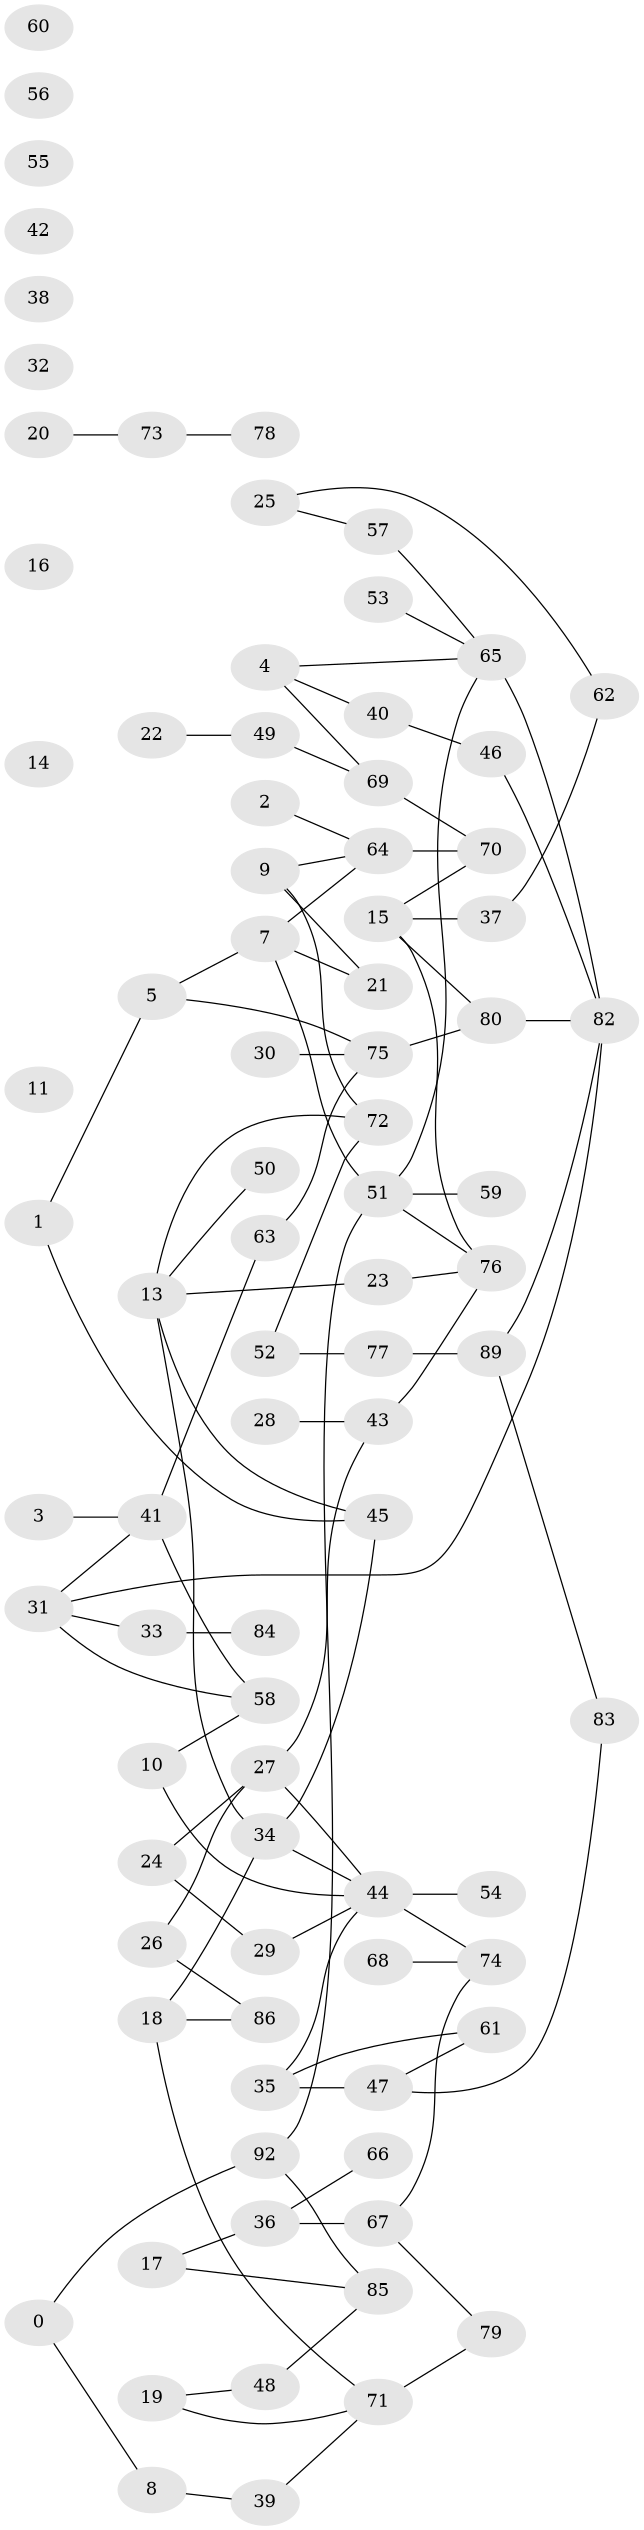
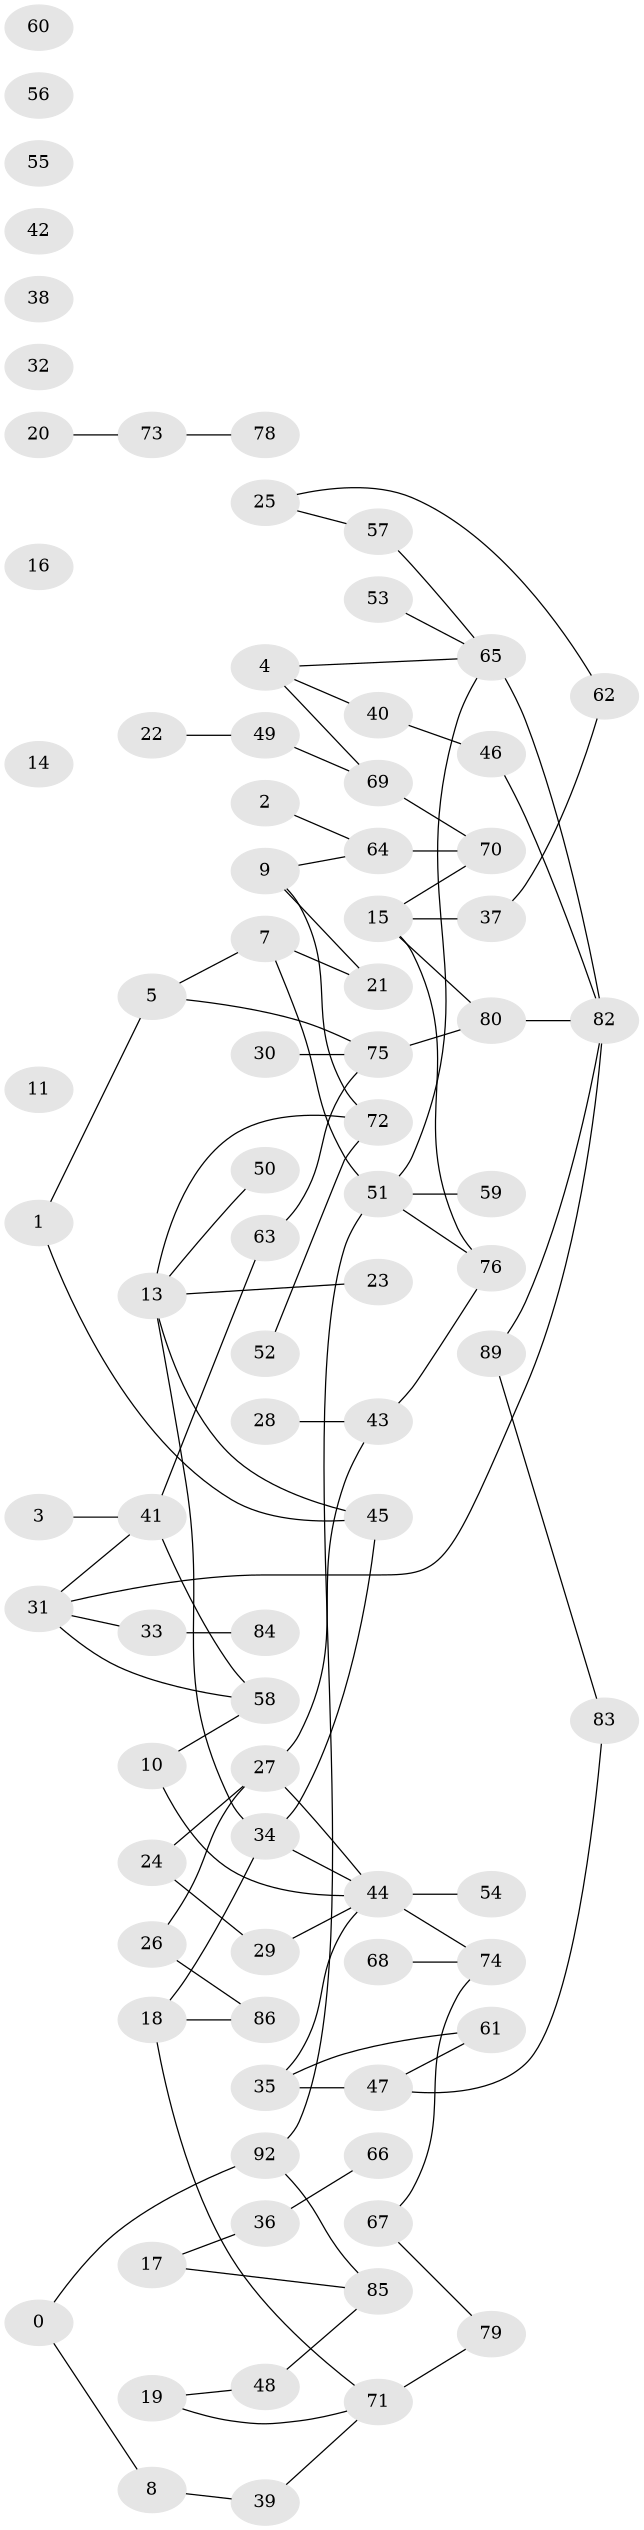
(322, 895) -> none
(435, 1275) -> none
(378, 1354) -> none
(313, 2224) -> none
